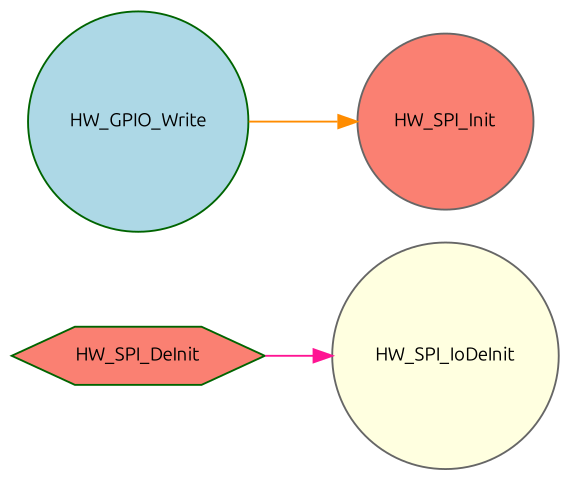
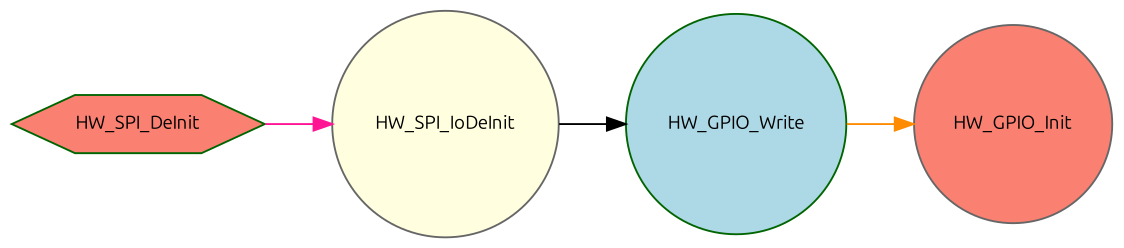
(445, 122) -> (1013, 124)
none -> (583, 124)
